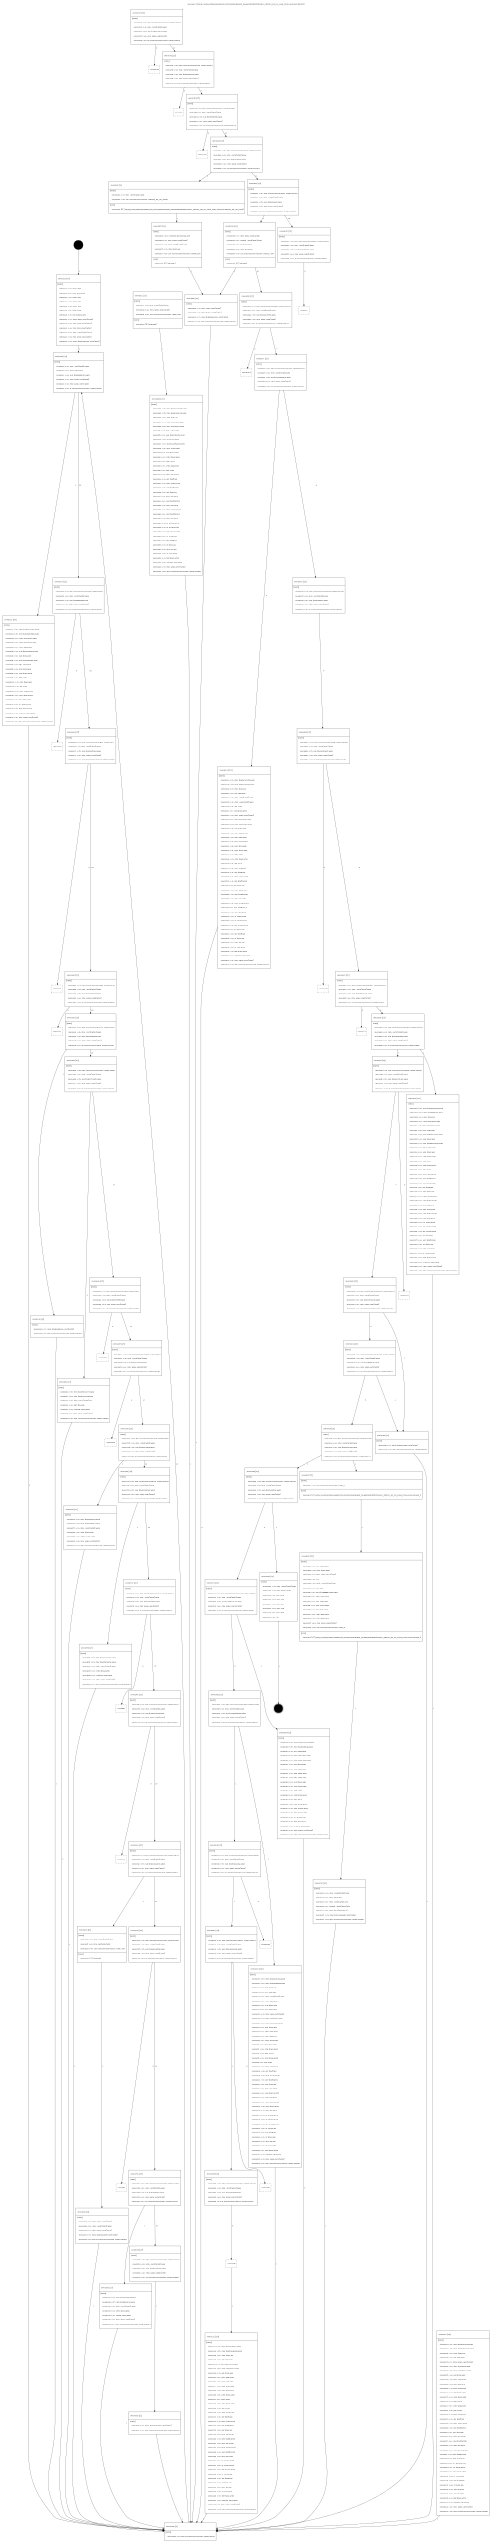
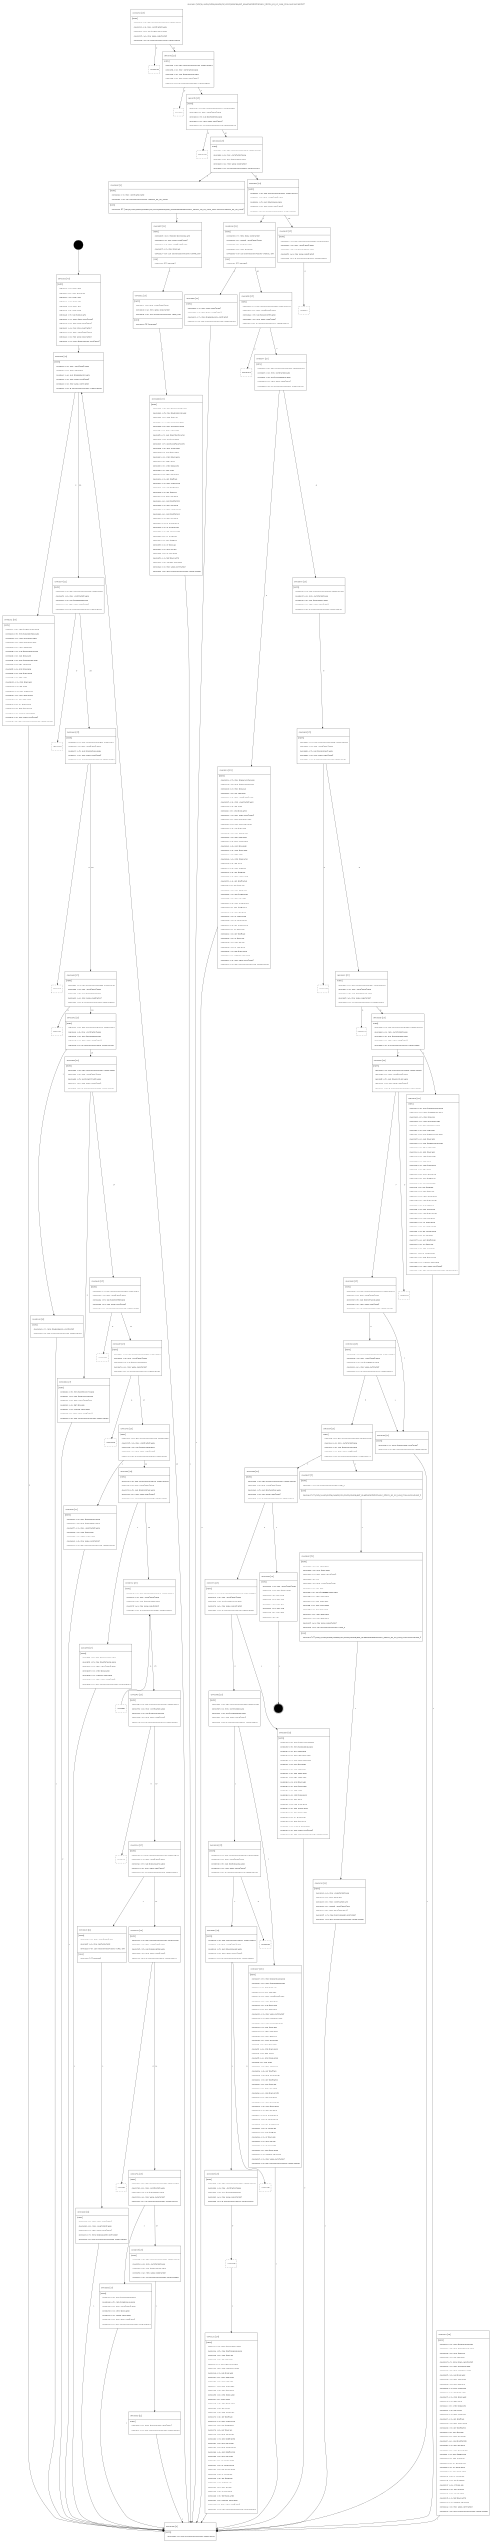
(195, 281) -> (167, 279)
(139, 1661) -> (148, 1669)
